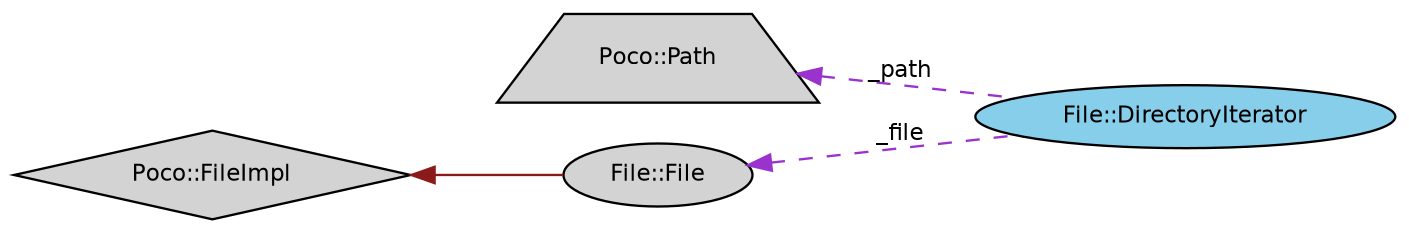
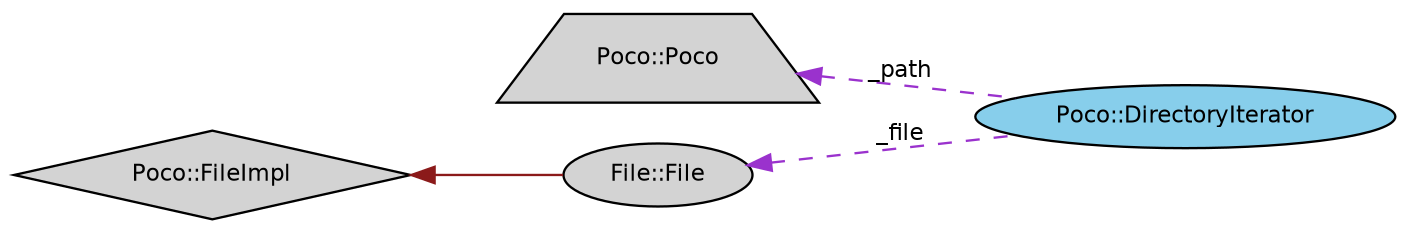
(658, 58) -> (658, 58)
(1185, 117) -> (1185, 117)
